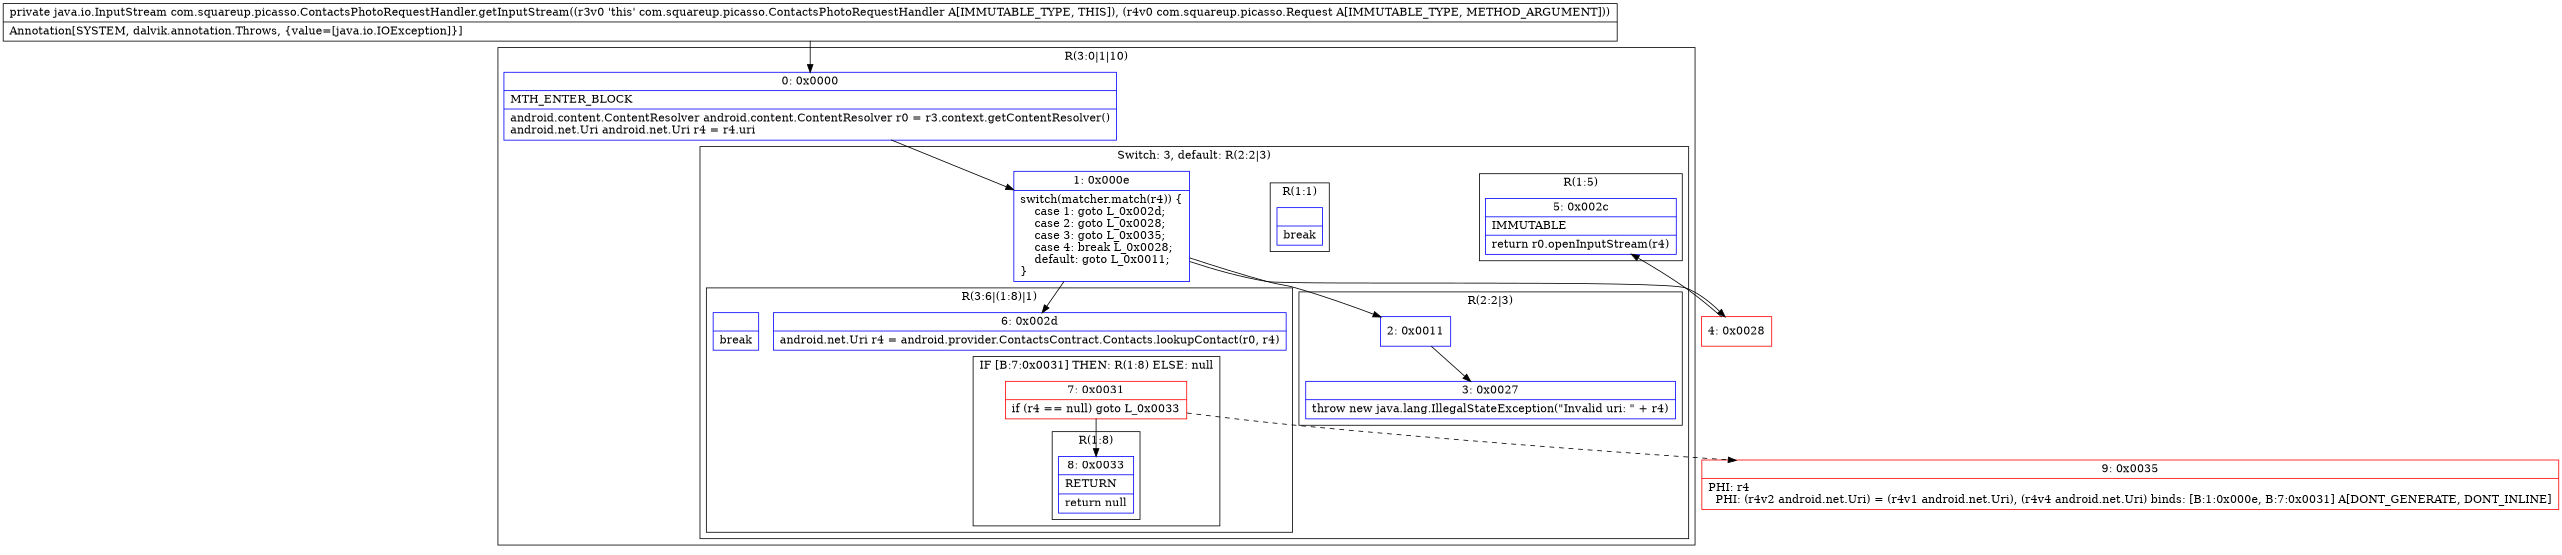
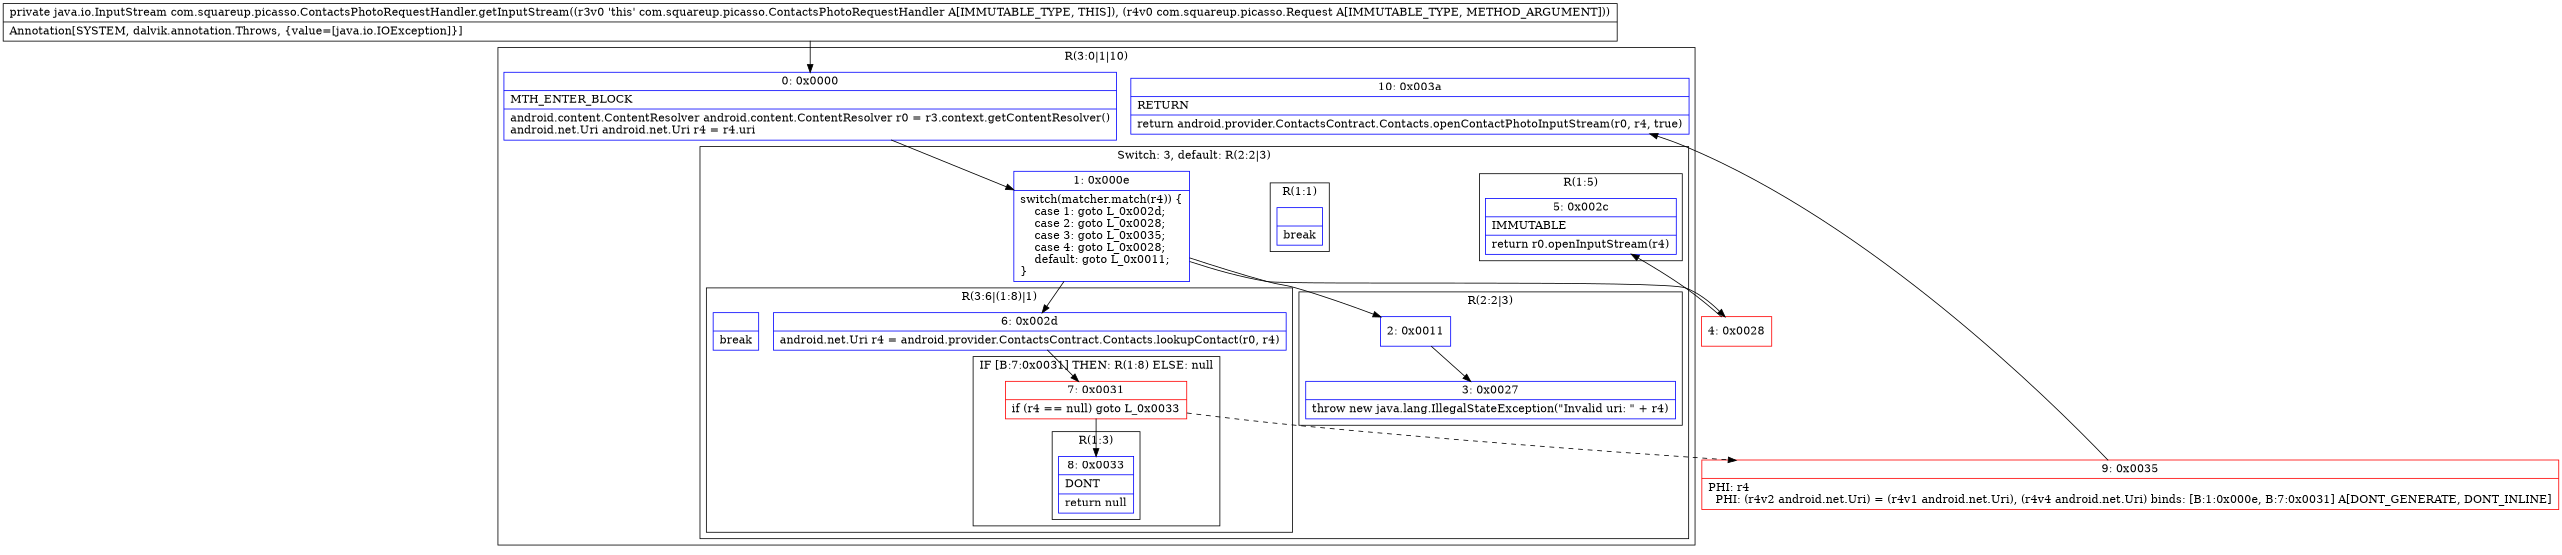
none -> (1410, 106)
(1096, 248) -> (1093, 248)
none -> (1060, 363)
(1096, 441) -> (1096, 441)
(1091, 484) -> (1083, 484)
